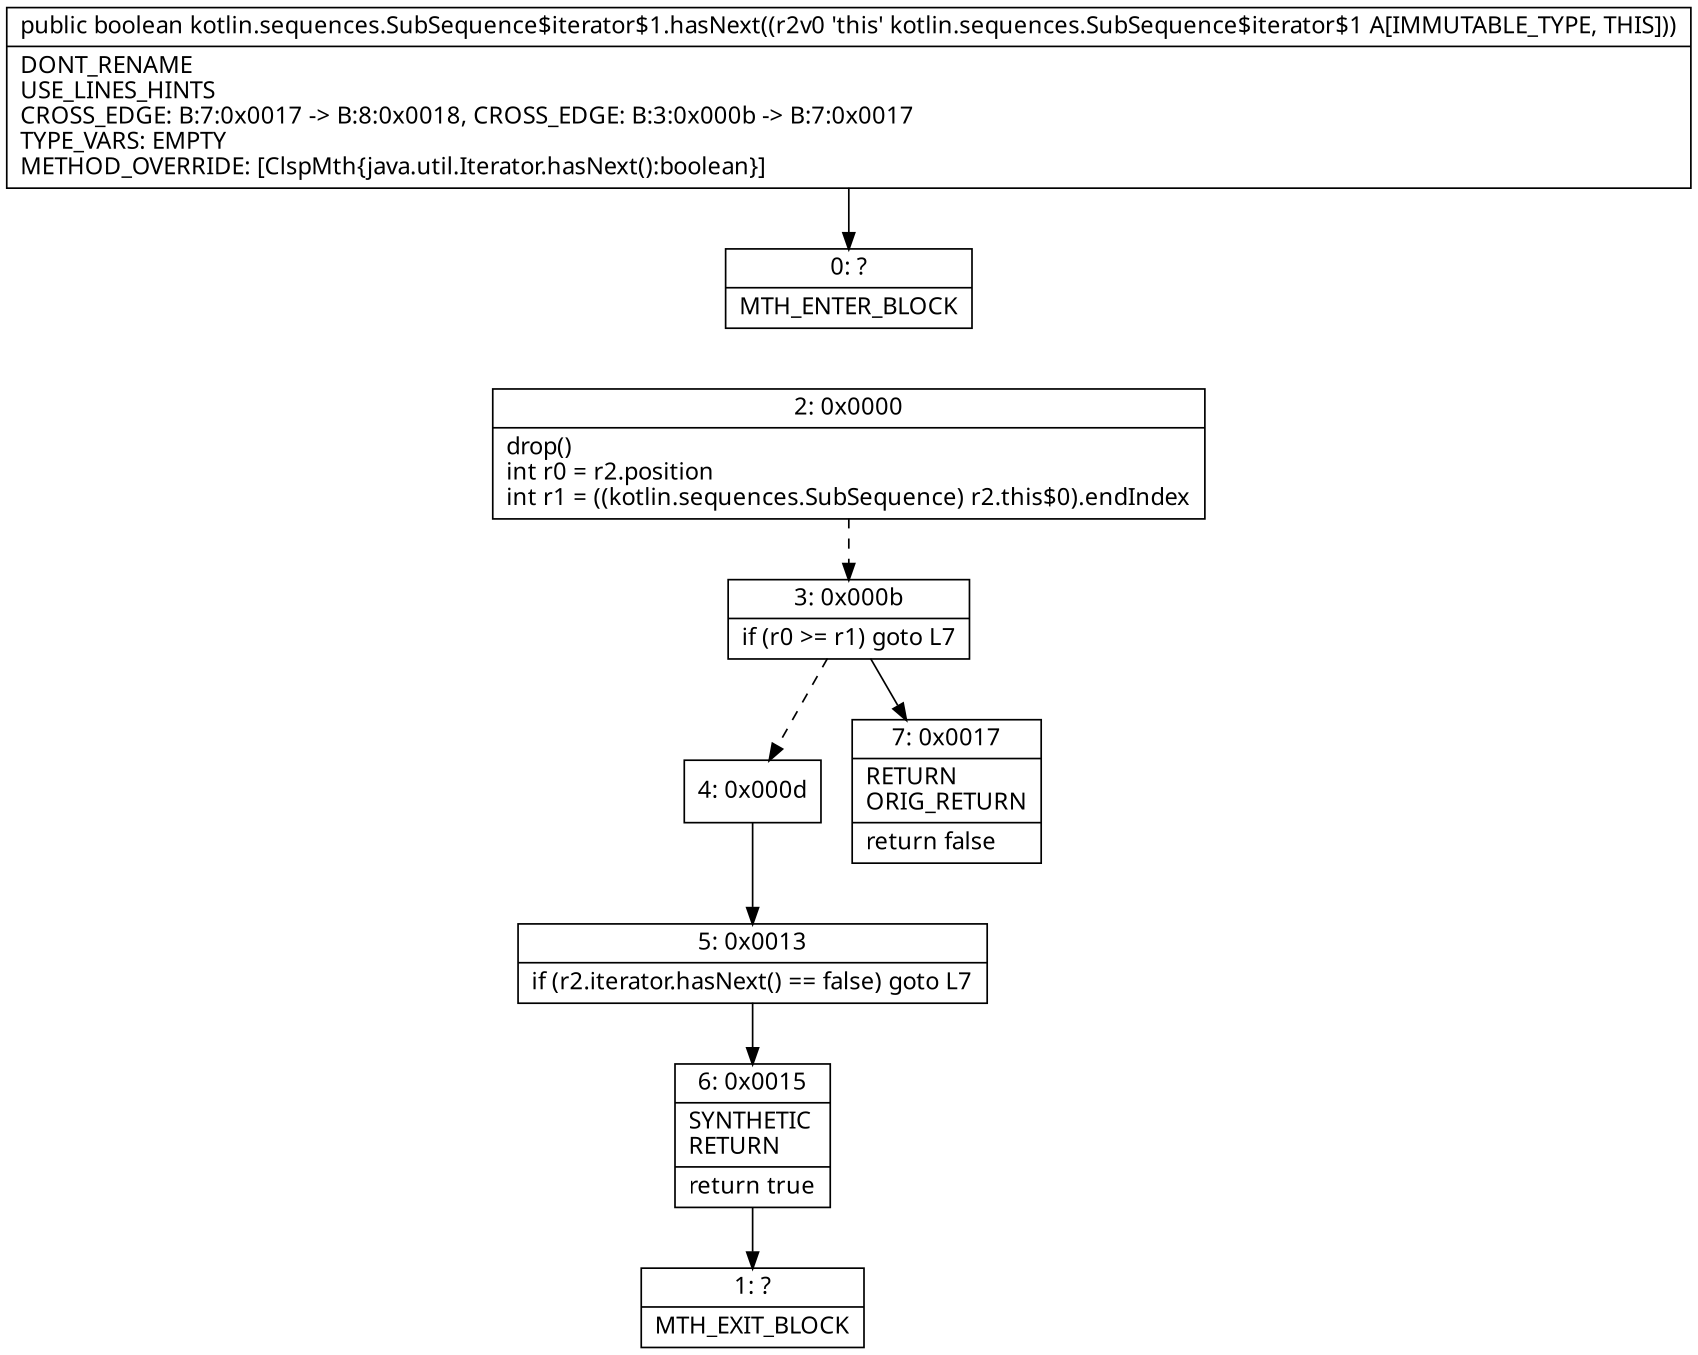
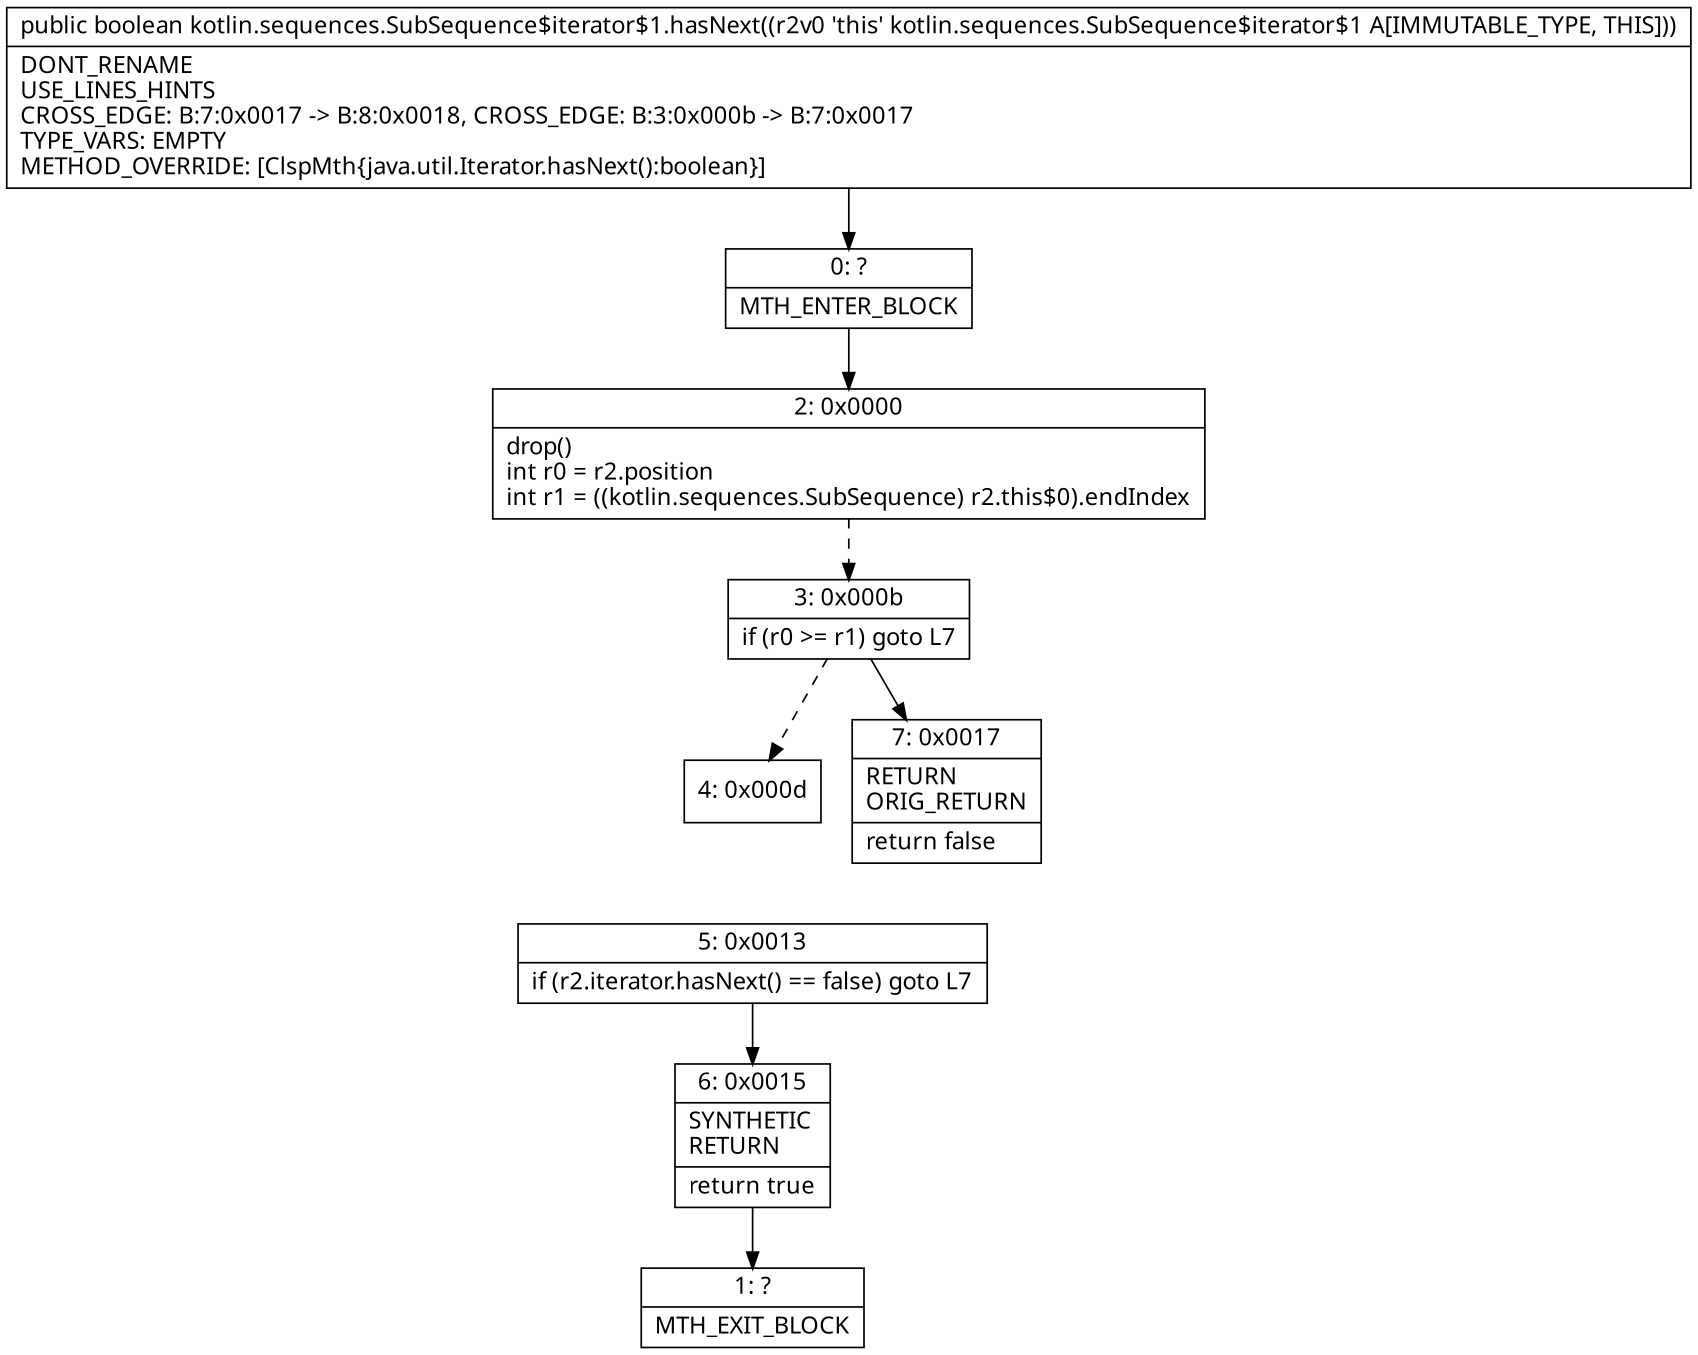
none -> (849, 350)
(753, 865) -> none
